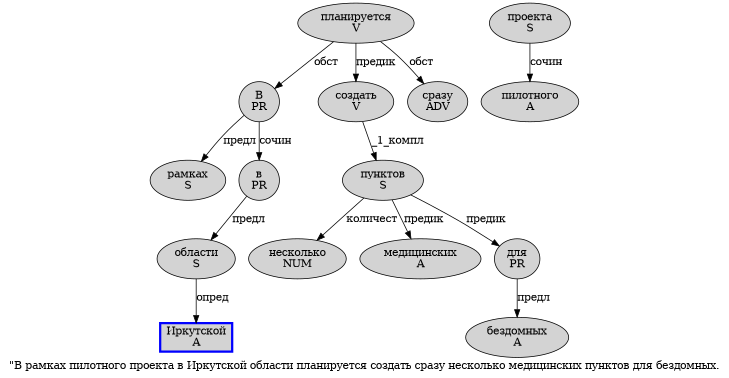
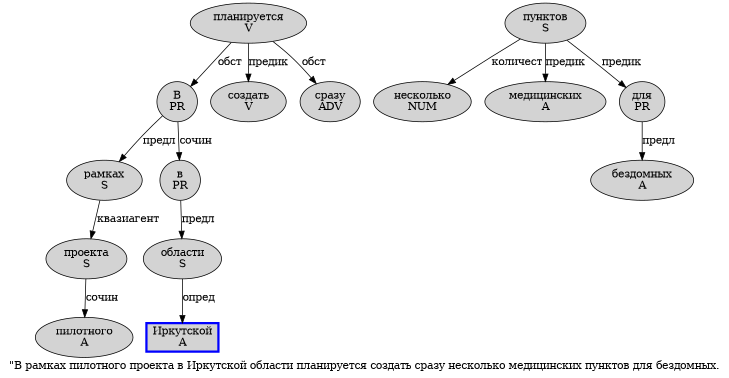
(368, 137) -> none
none -> (96, 216)
